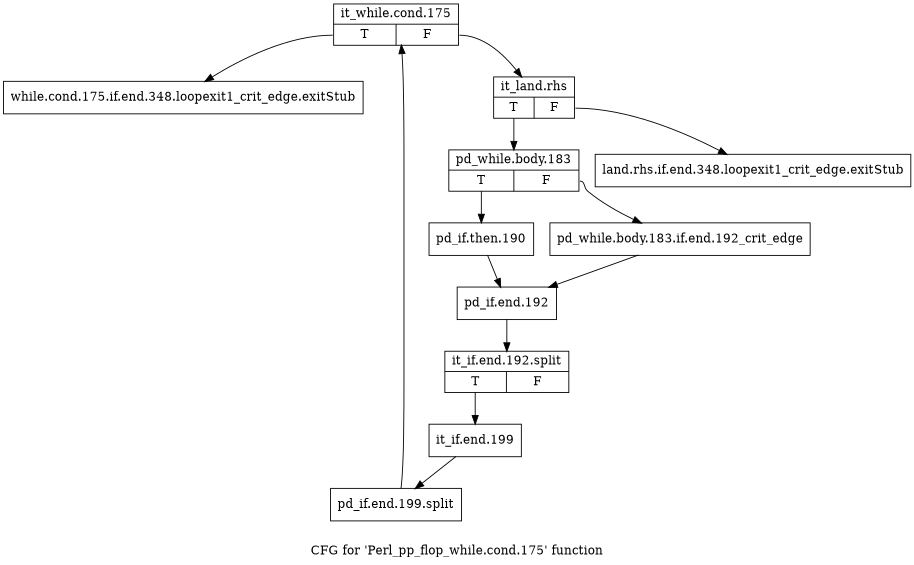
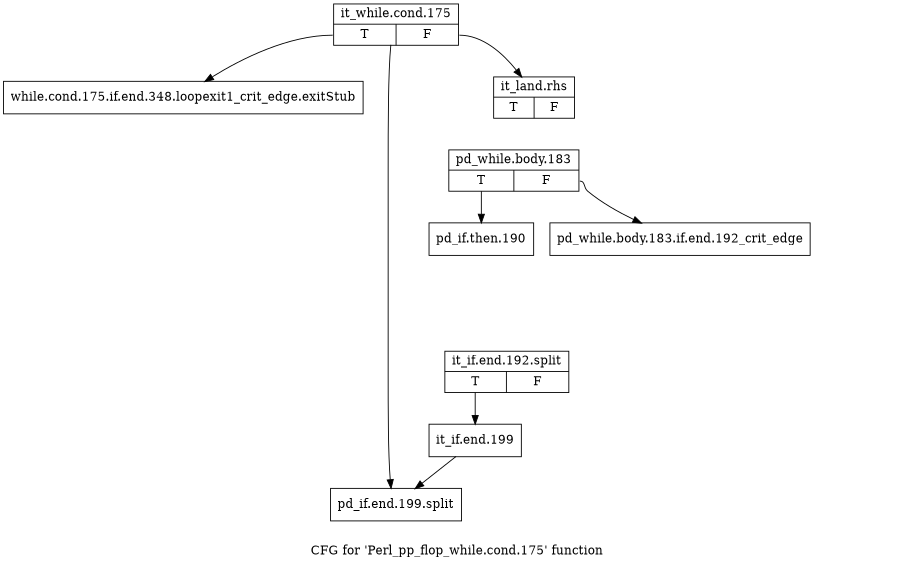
(514, 130) -> none
(753, 171) -> none
(404, 271) -> (388, 262)
(507, 303) -> none
